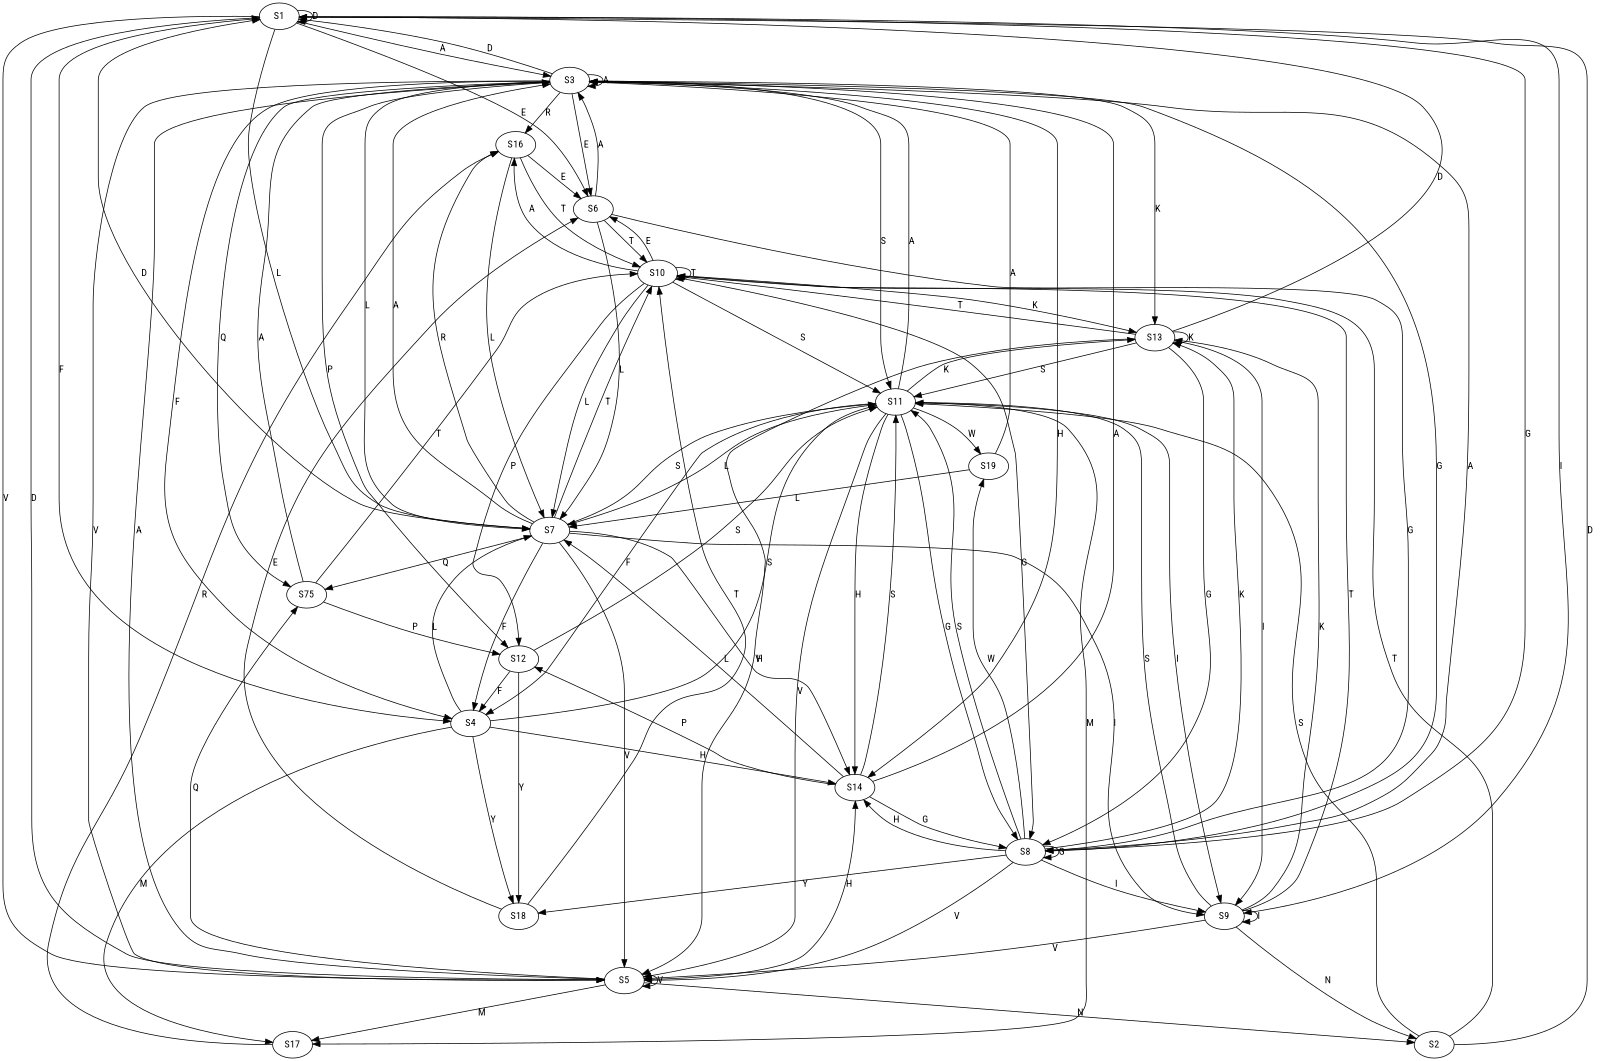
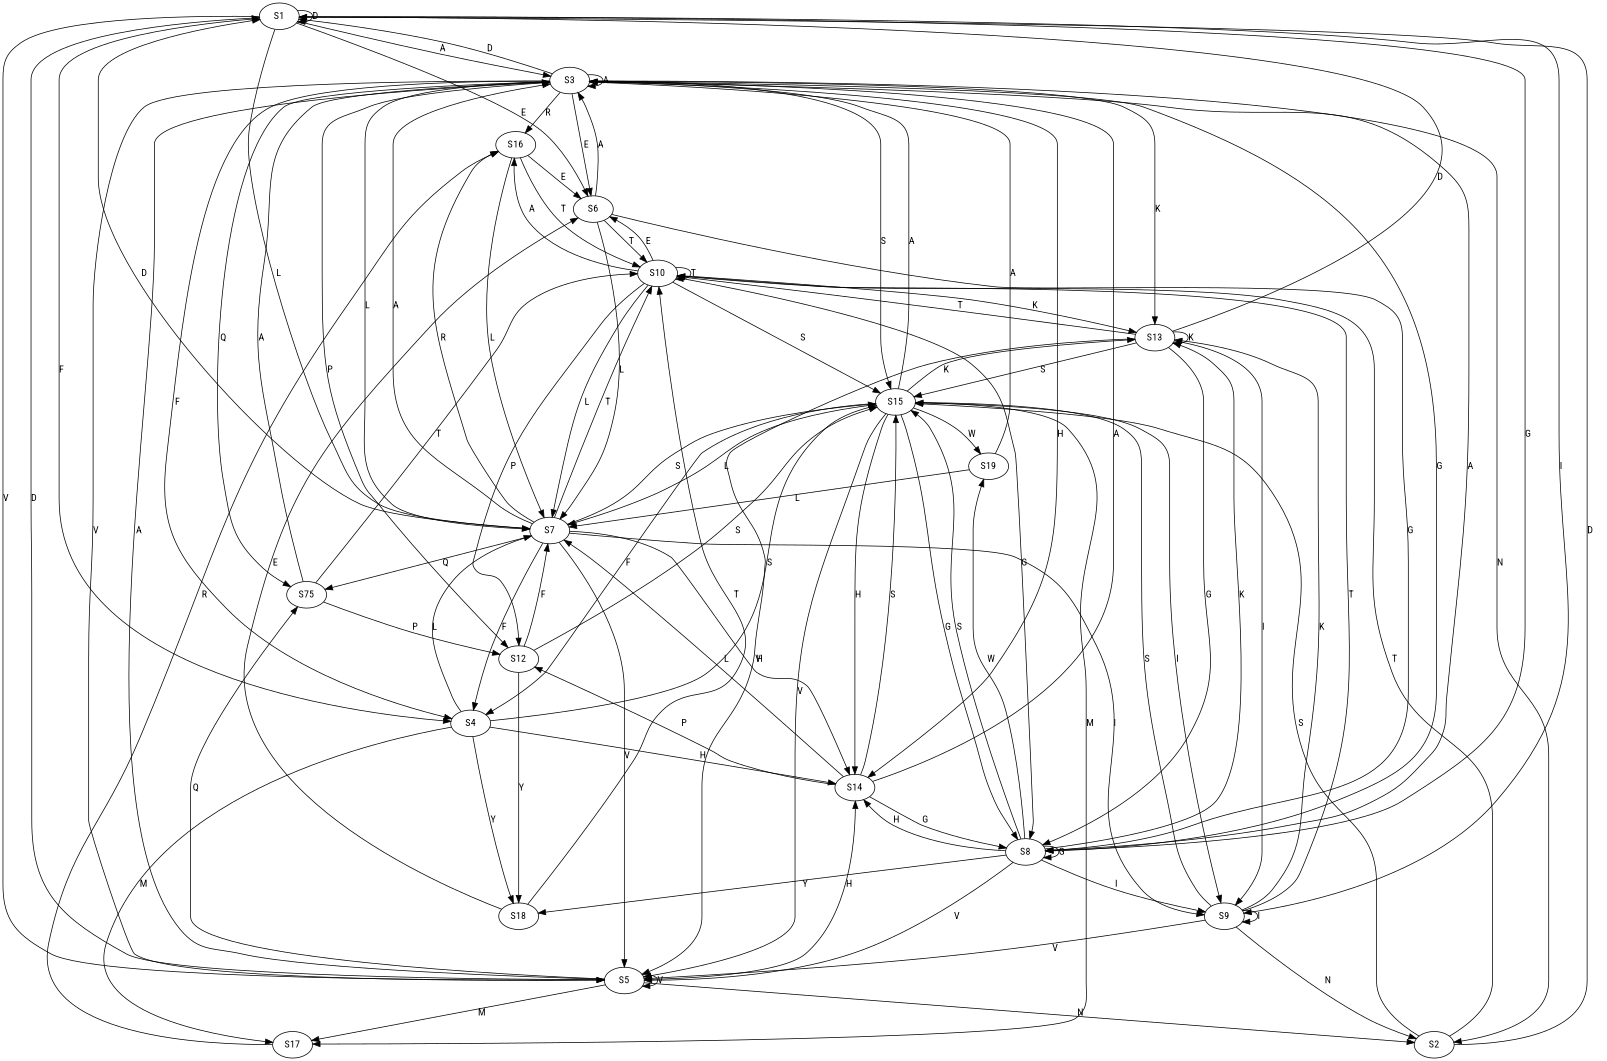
none -> (1497, 180)
(896, 402) -> (896, 402)
(497, 688) -> (538, 599)
